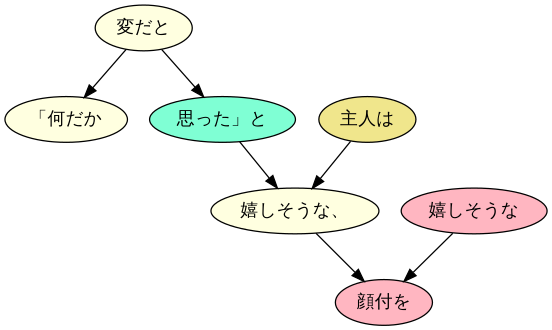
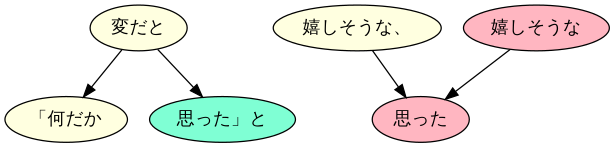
(367, 119) -> none
(254, 160) -> none
(384, 302) -> (421, 119)
